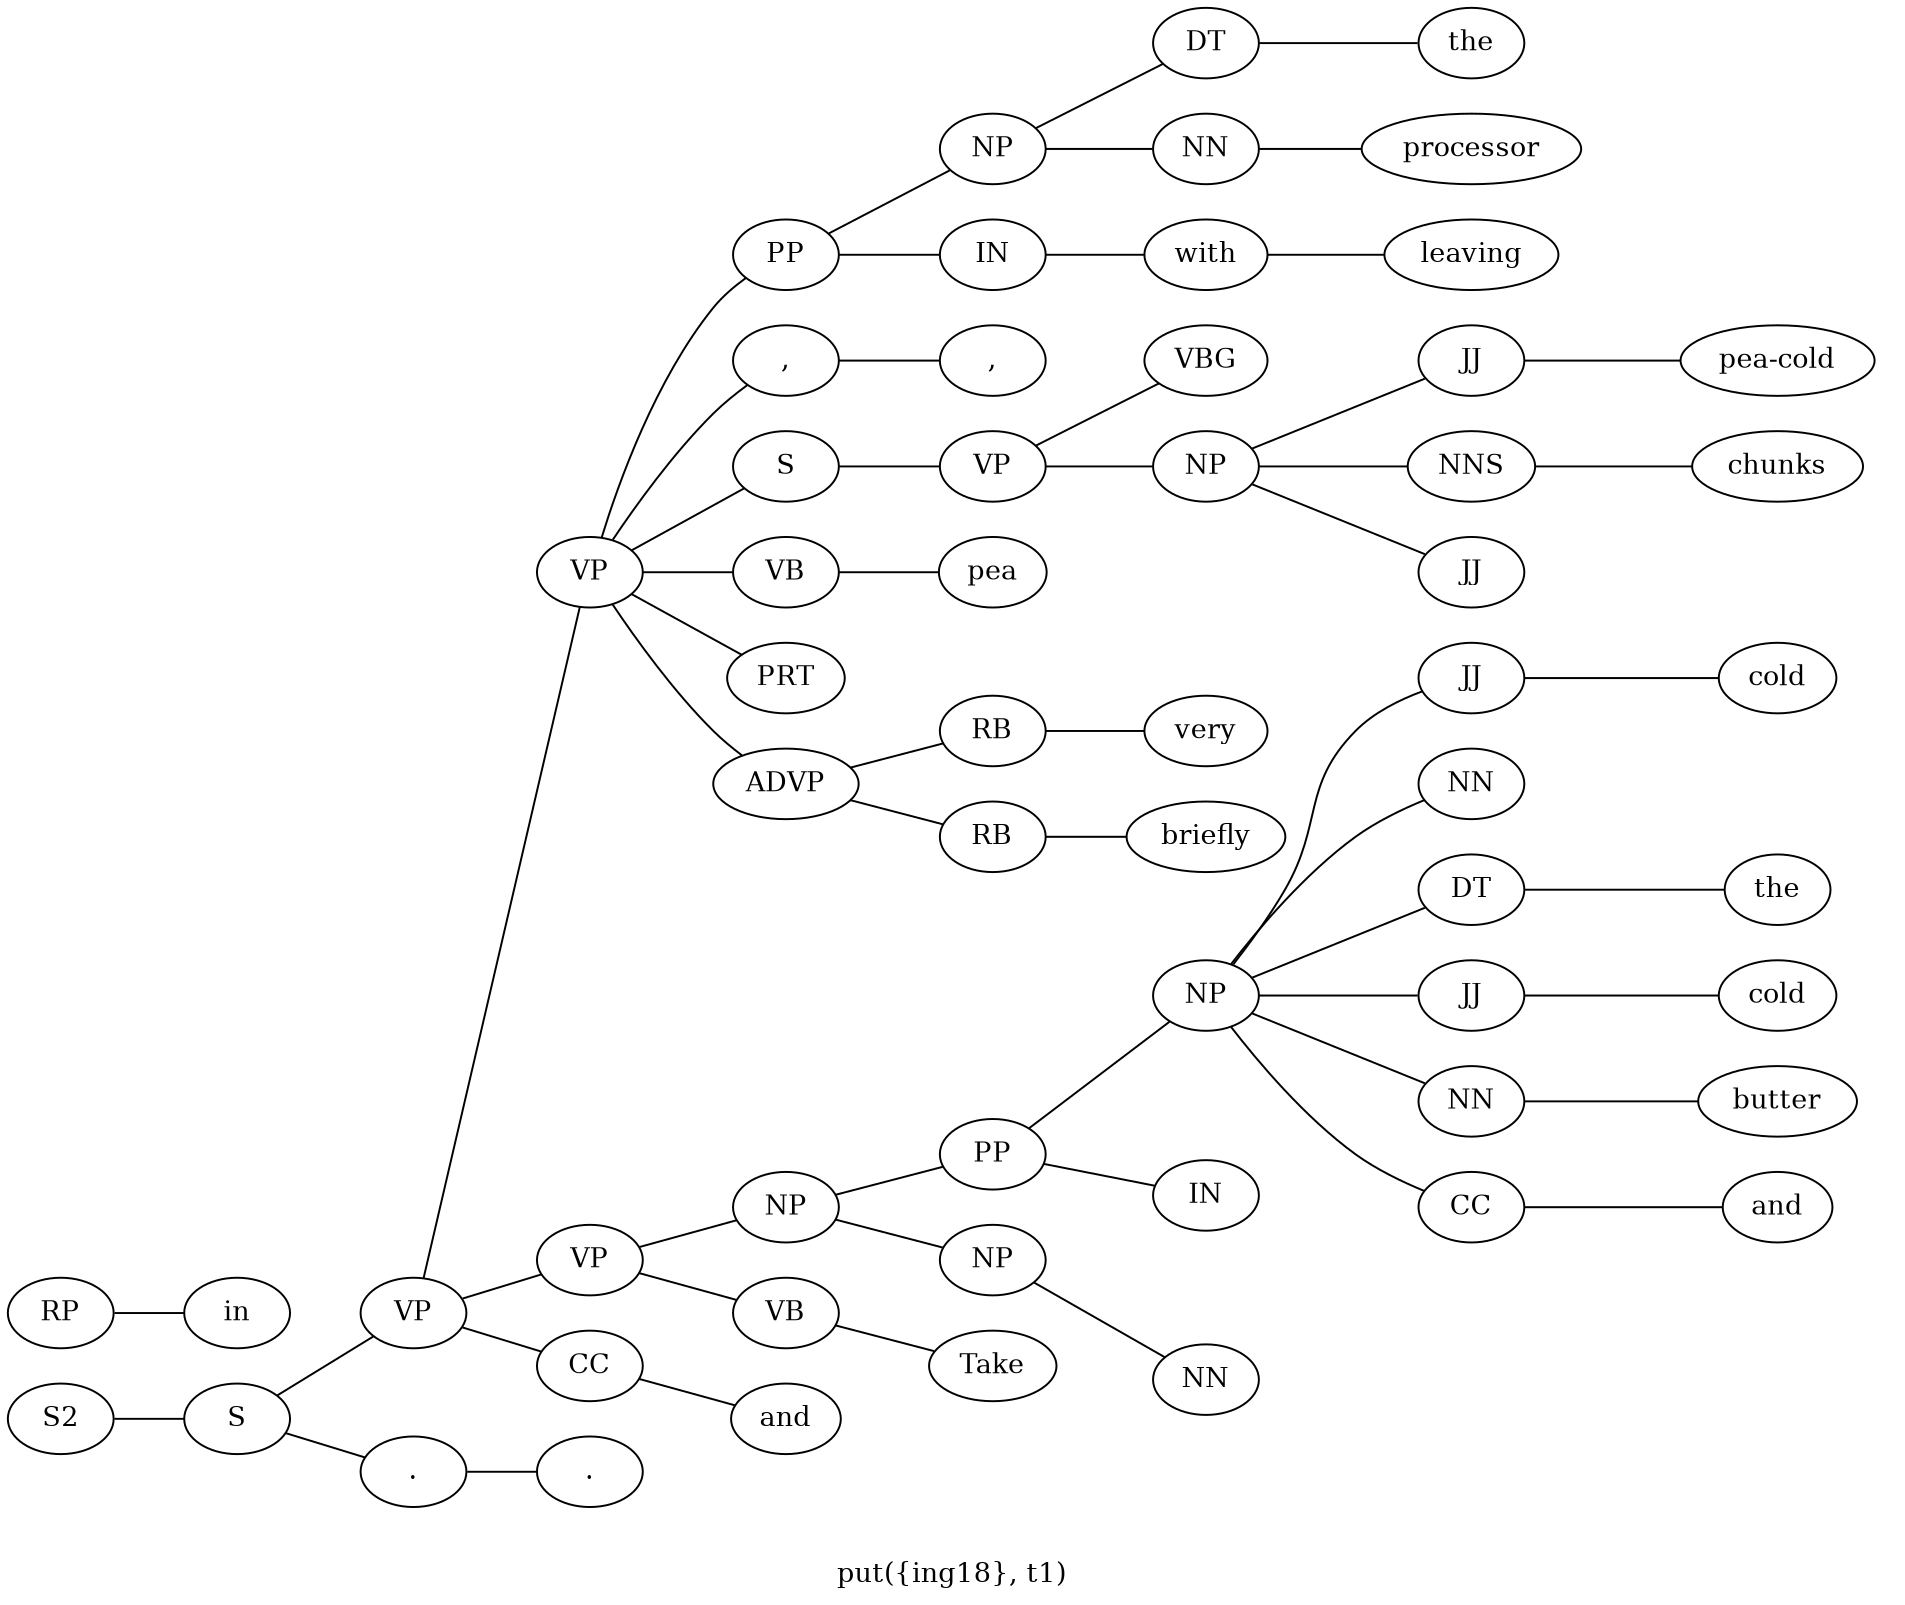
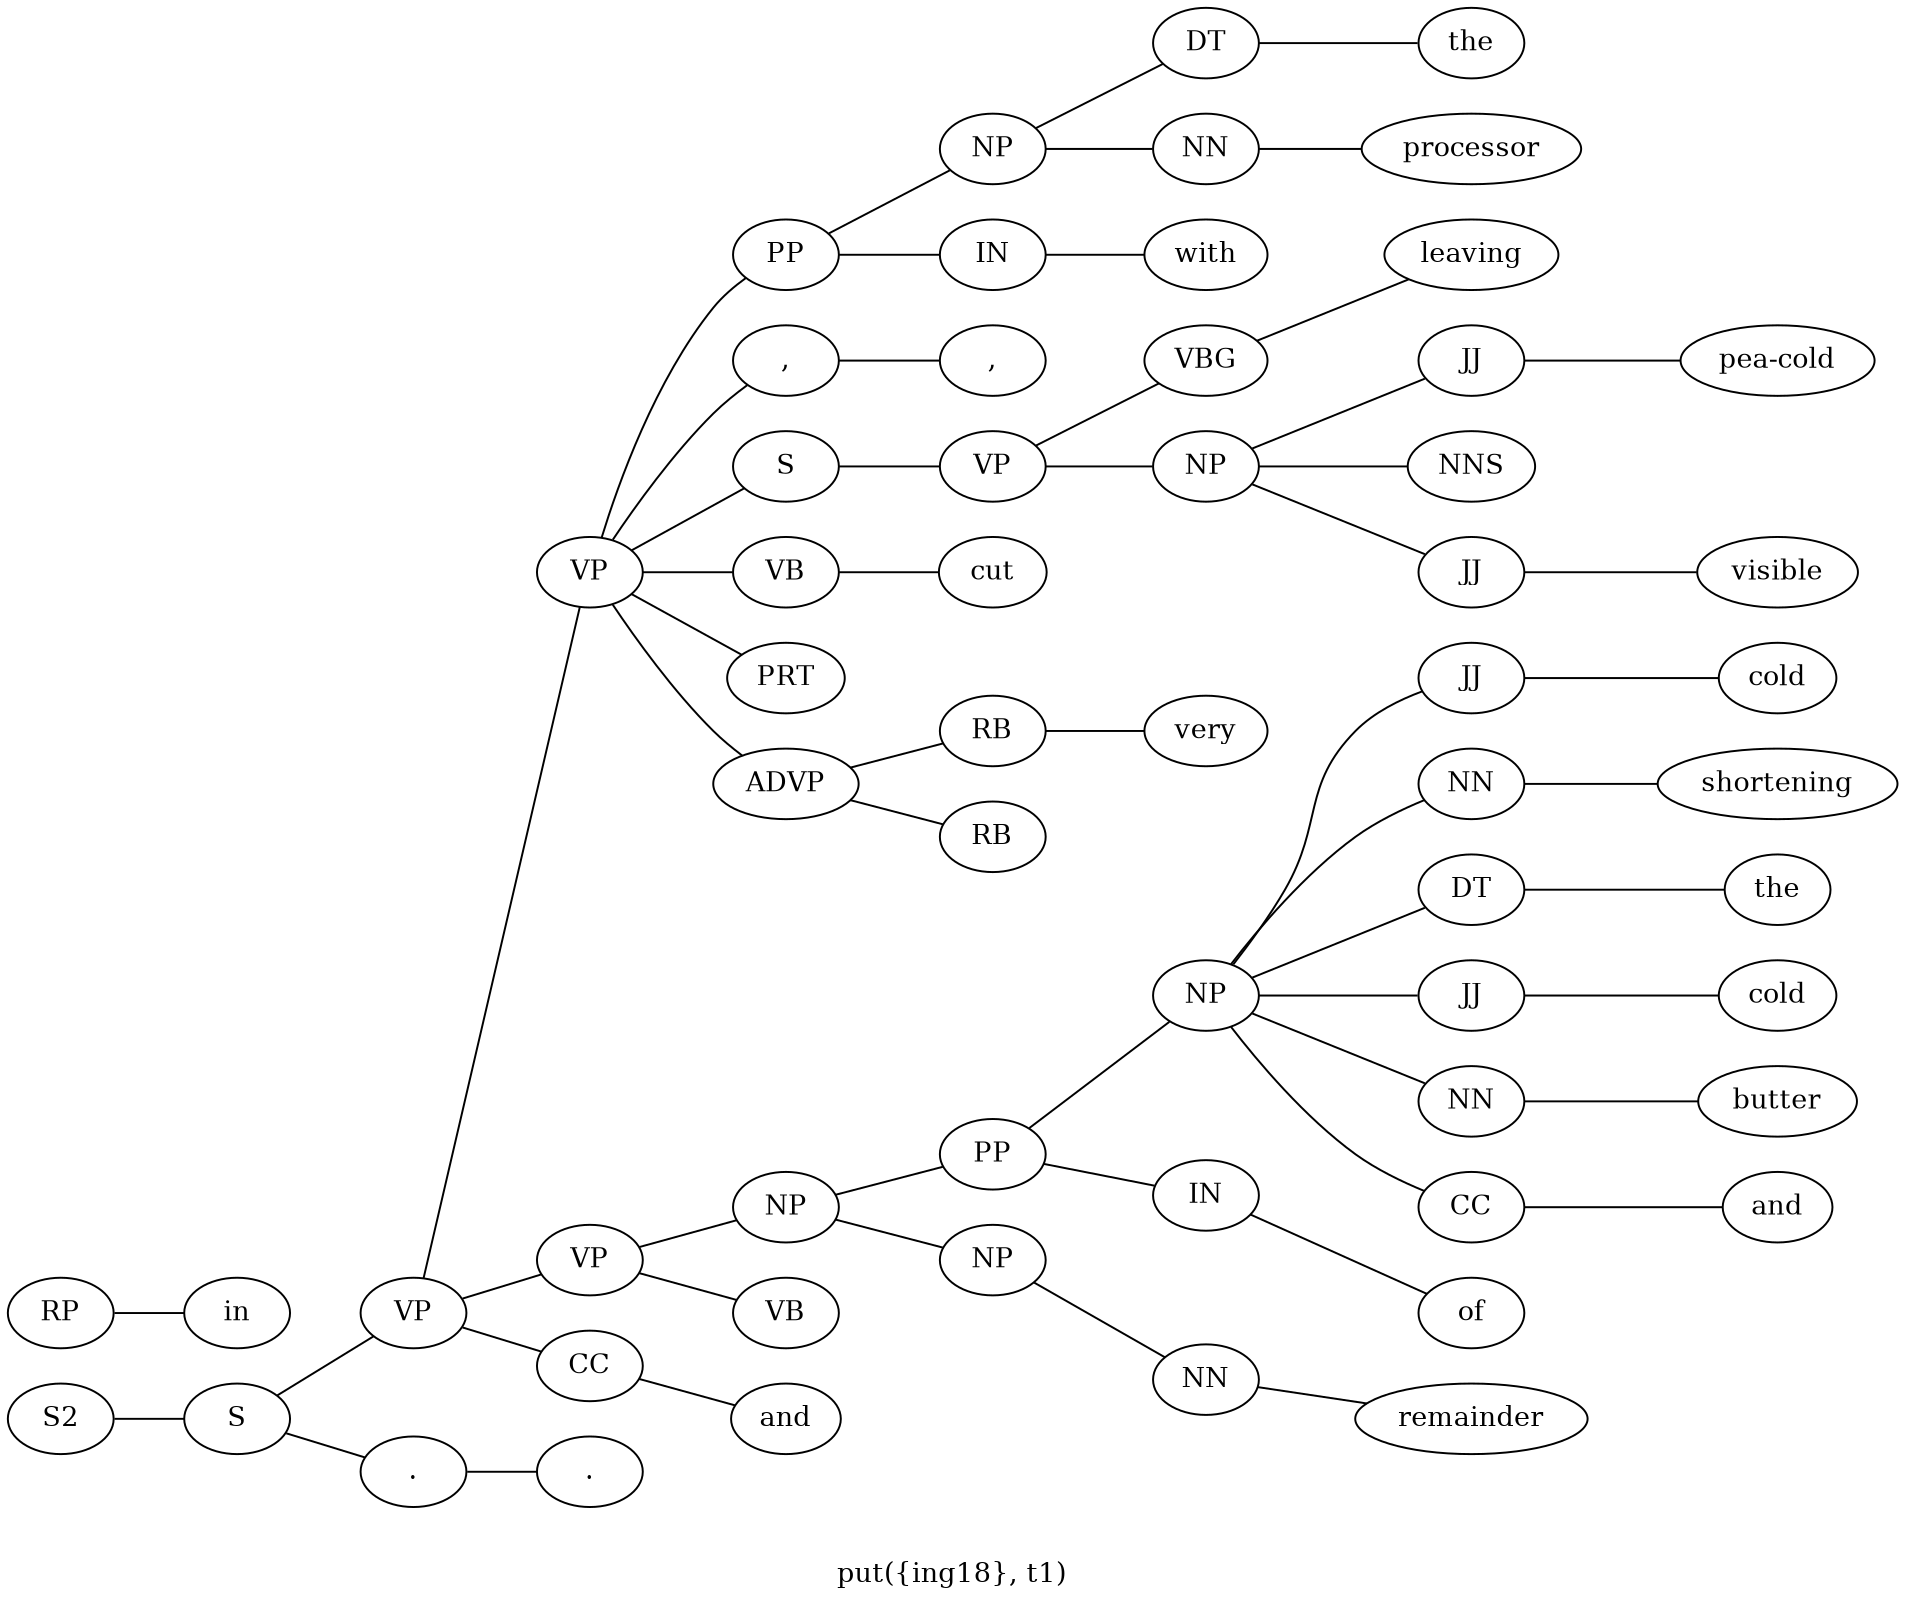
(1326, 255) -> (1333, 310)
(1778, 466) -> none
(993, 572) -> (993, 572)
none -> (1778, 572)
none -> (1778, 784)
(1206, 837) -> none
none -> (1471, 1313)
(993, 1366) -> none
none -> (1471, 1419)
